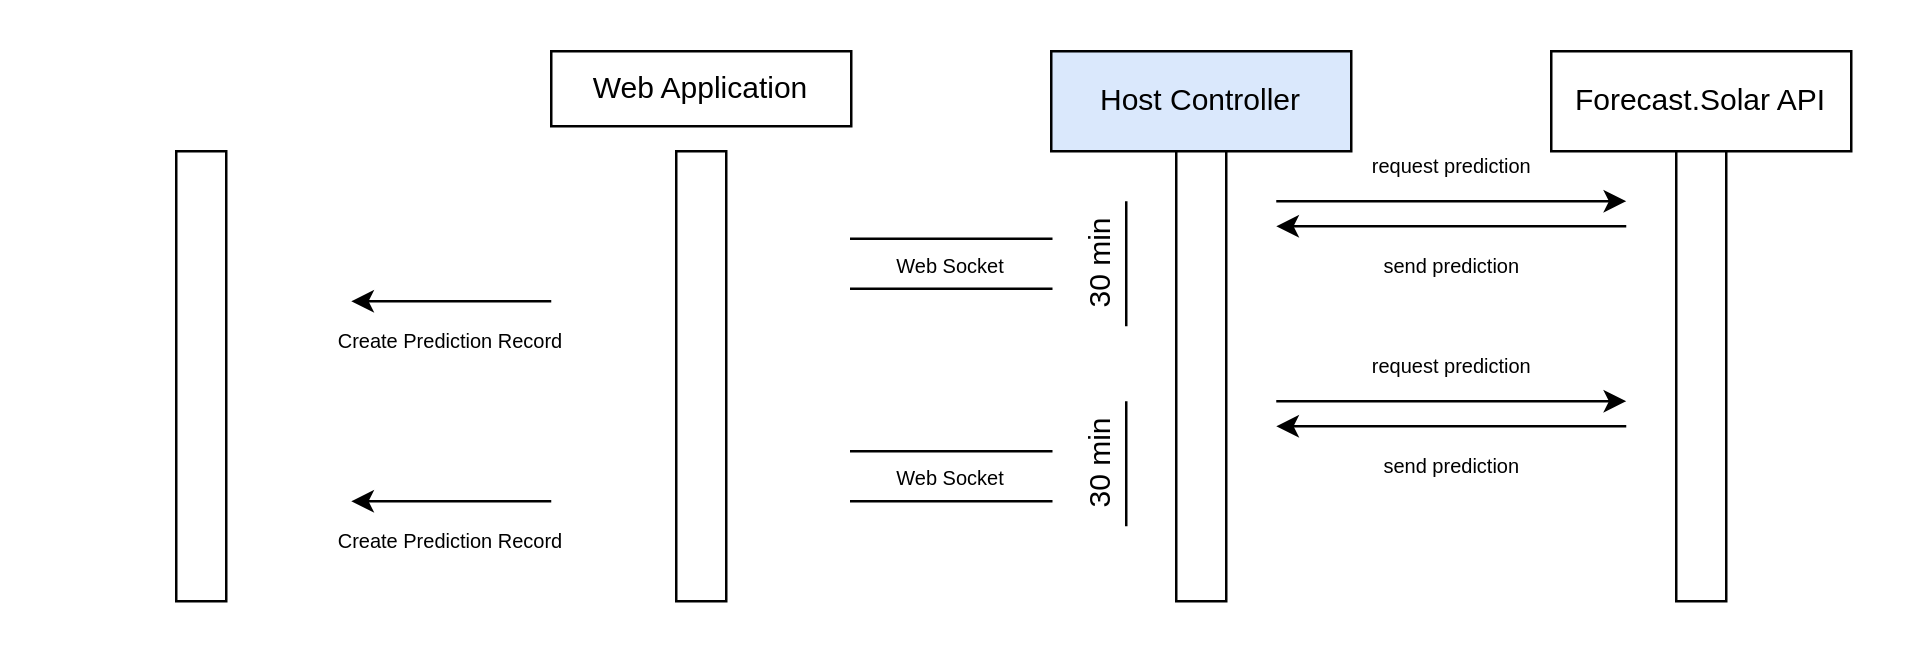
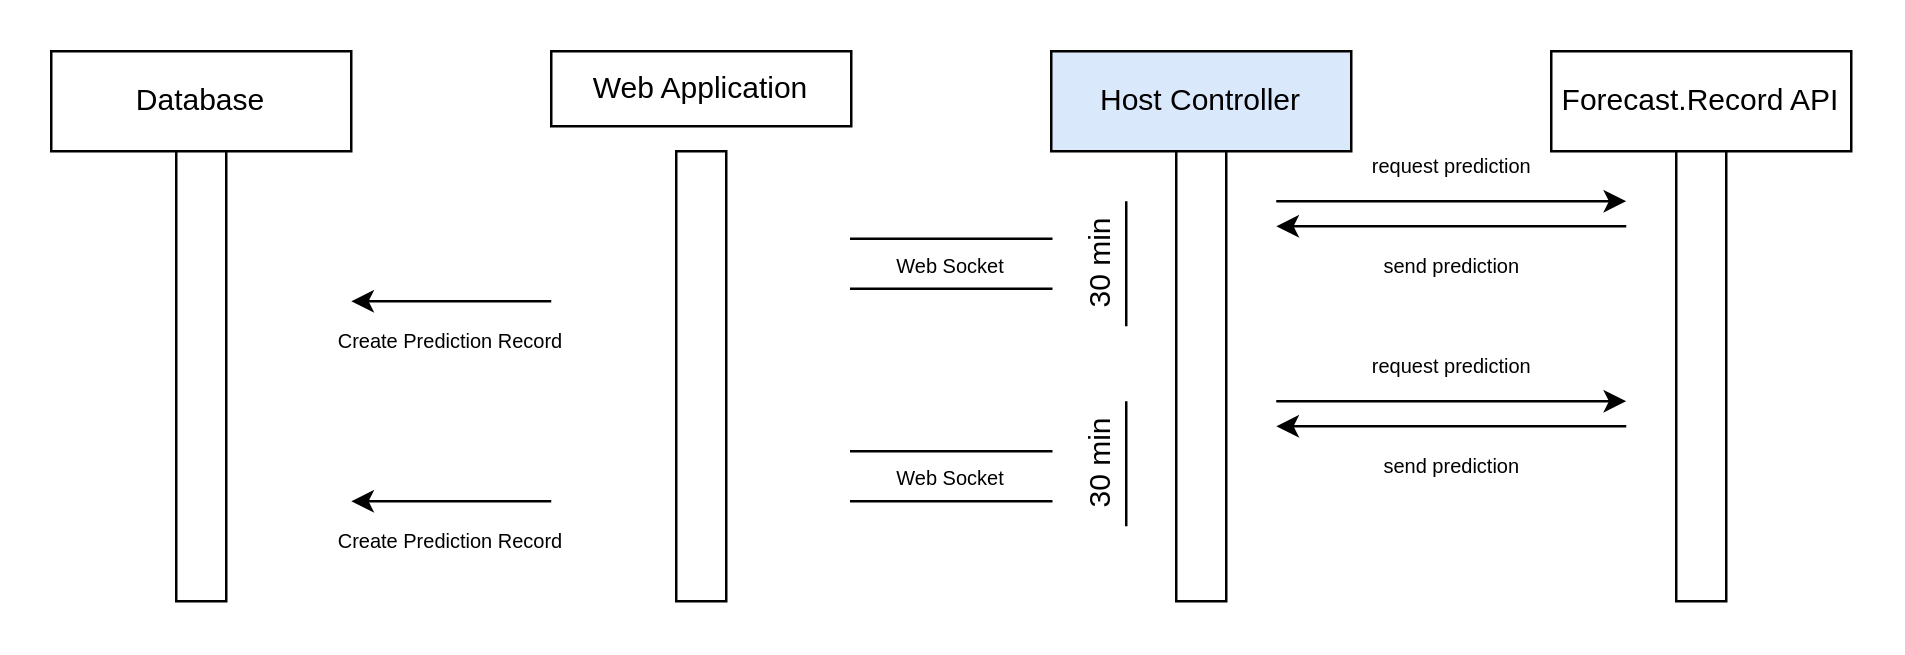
none -> (201, 101)
(1701, 101) -> (1701, 101)
